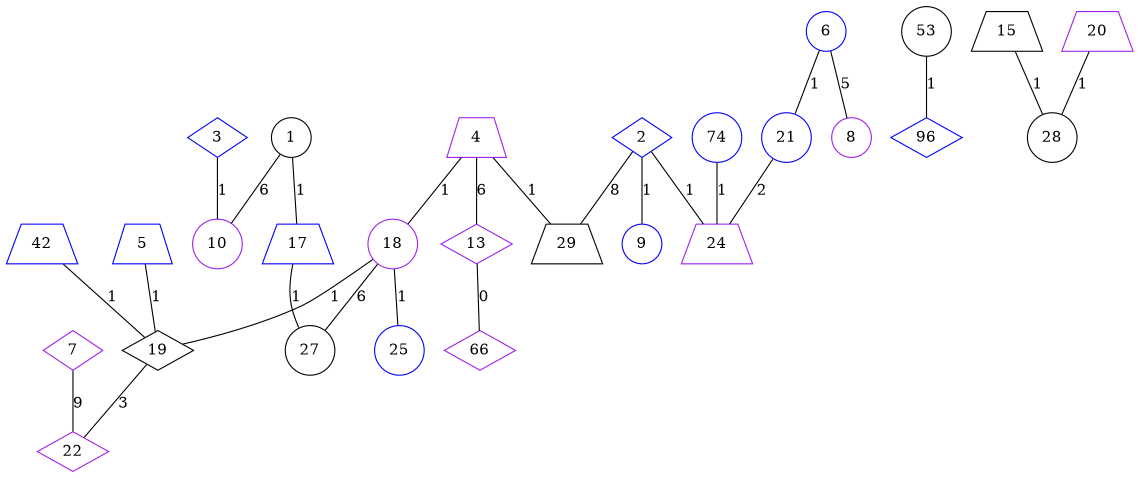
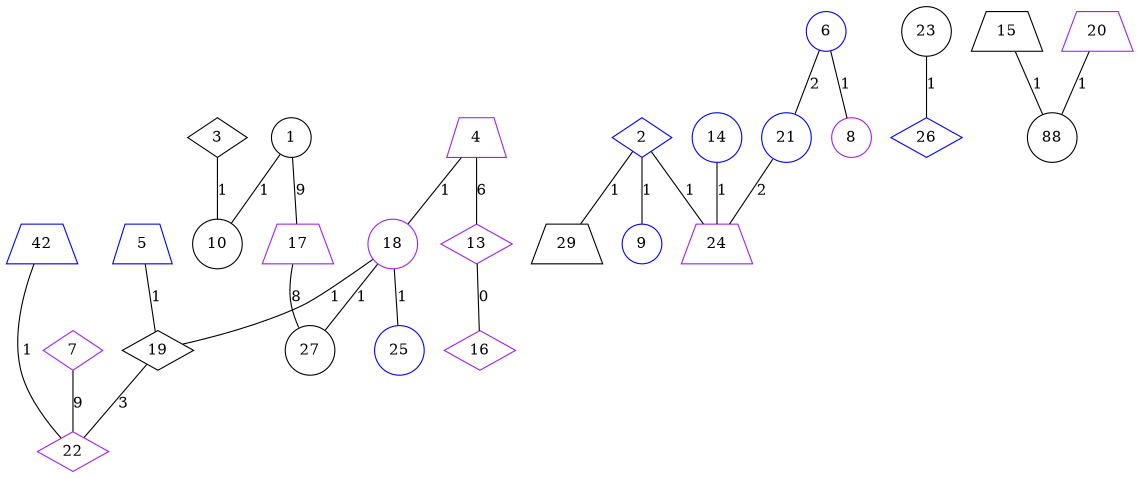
(927, 31) -> (927, 31)
(815, 84) -> (815, 84)
(846, 84) -> (846, 84)
(217, 138) -> (217, 138)
(717, 138) -> (717, 138)
(927, 138) -> (927, 138)
(1052, 138) -> (1052, 138)
(265, 191) -> (265, 191)
(301, 191) -> (301, 191)
(522, 191) -> none
(616, 191) -> (616, 191)
(217, 244) -> (217, 244)
(298, 244) -> (298, 244)
(297, 297) -> (297, 297)
(362, 297) -> (362, 297)
(104, 301) -> (19, 356)
(480, 350) -> (480, 350)
